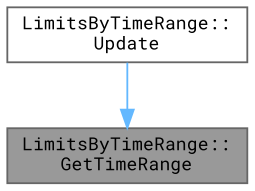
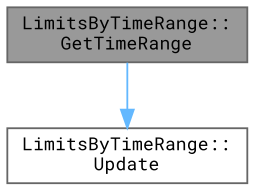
(127, 86) -> (127, 86)
